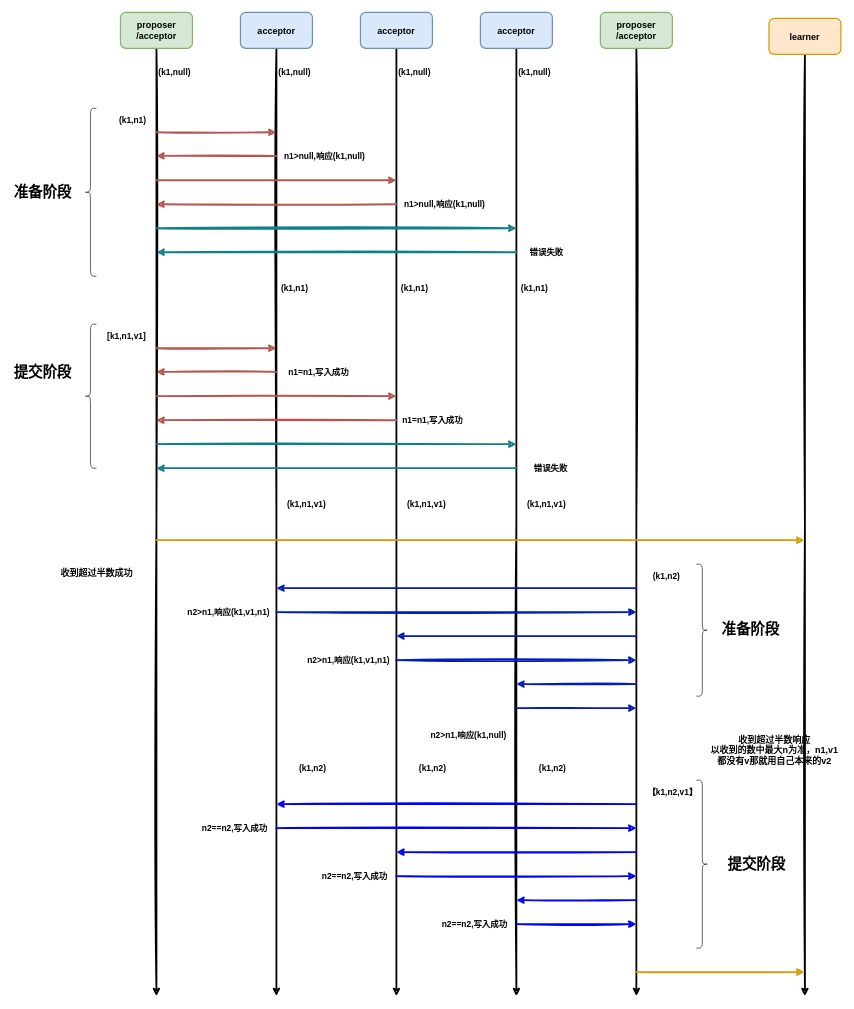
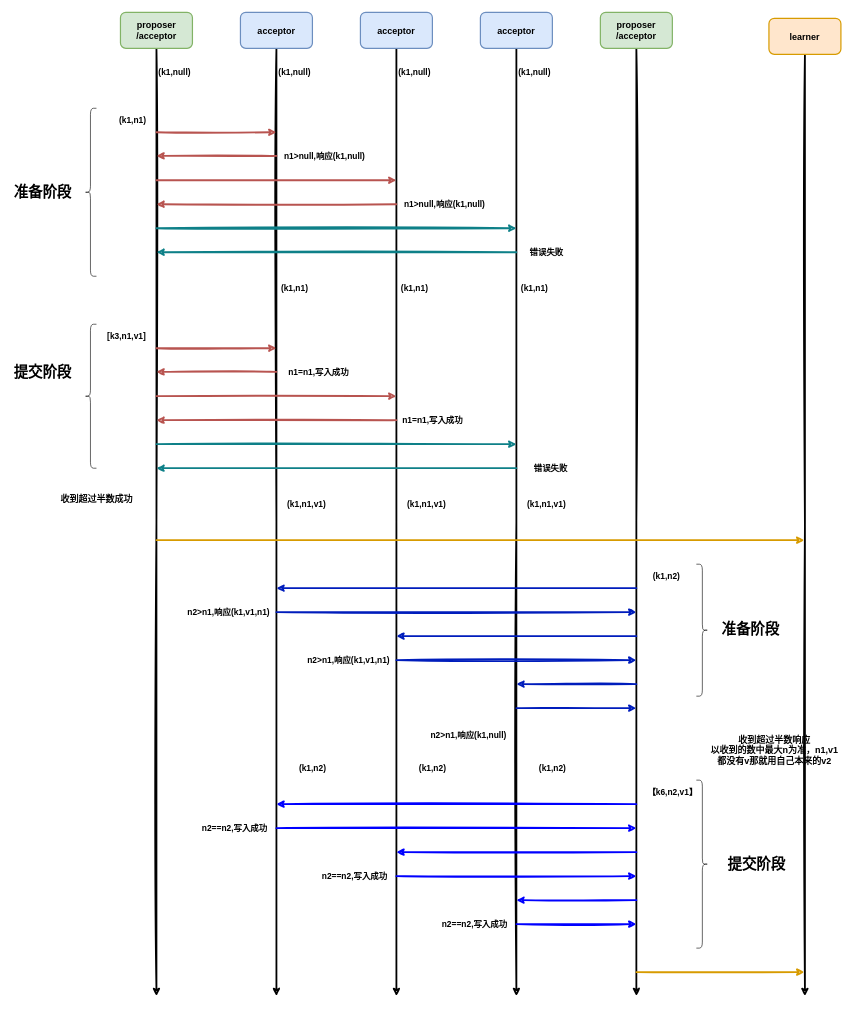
(127, 336) -> (127, 336)
(96, 573) -> (96, 498)
(673, 792) -> (673, 792)
